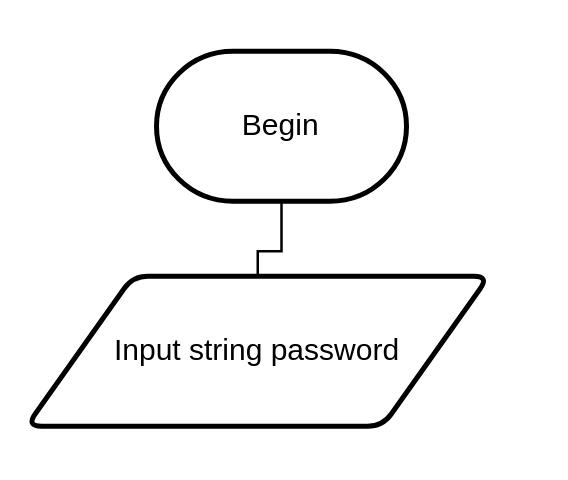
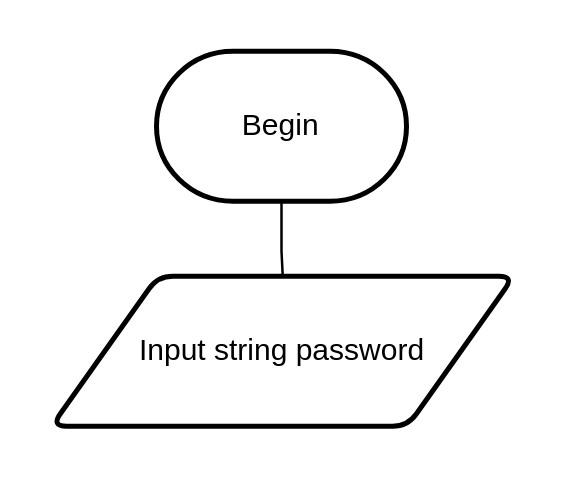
(258, 351) -> (283, 351)
